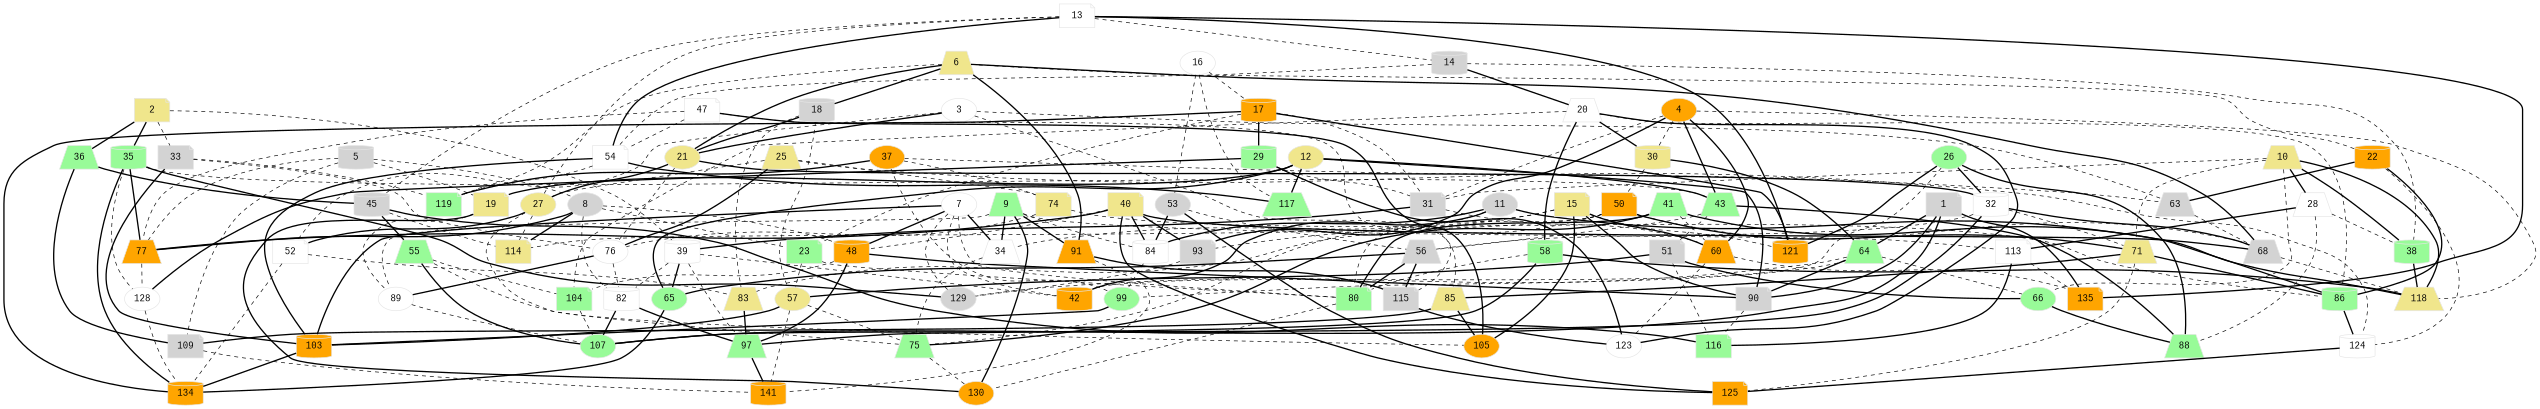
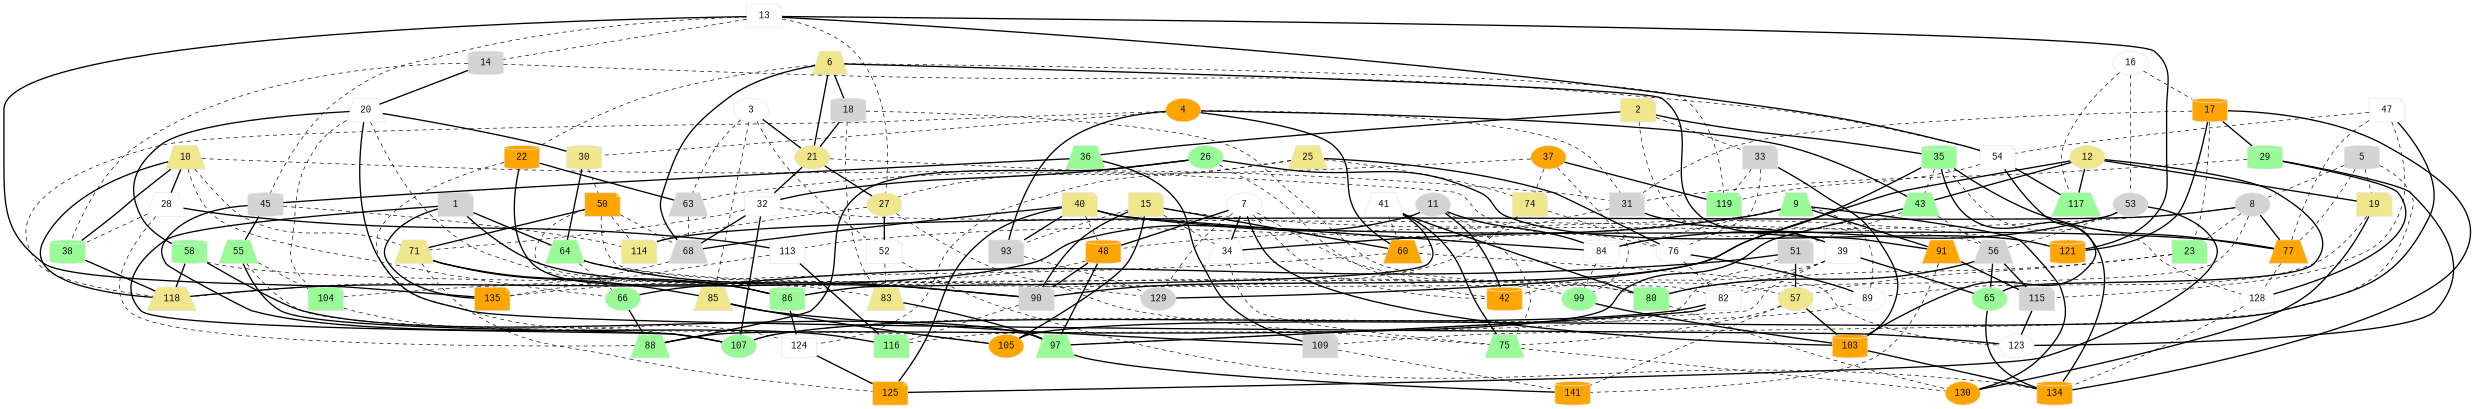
(1668, 205) -> (1384, 205)
(1460, 222) -> (1135, 287)
